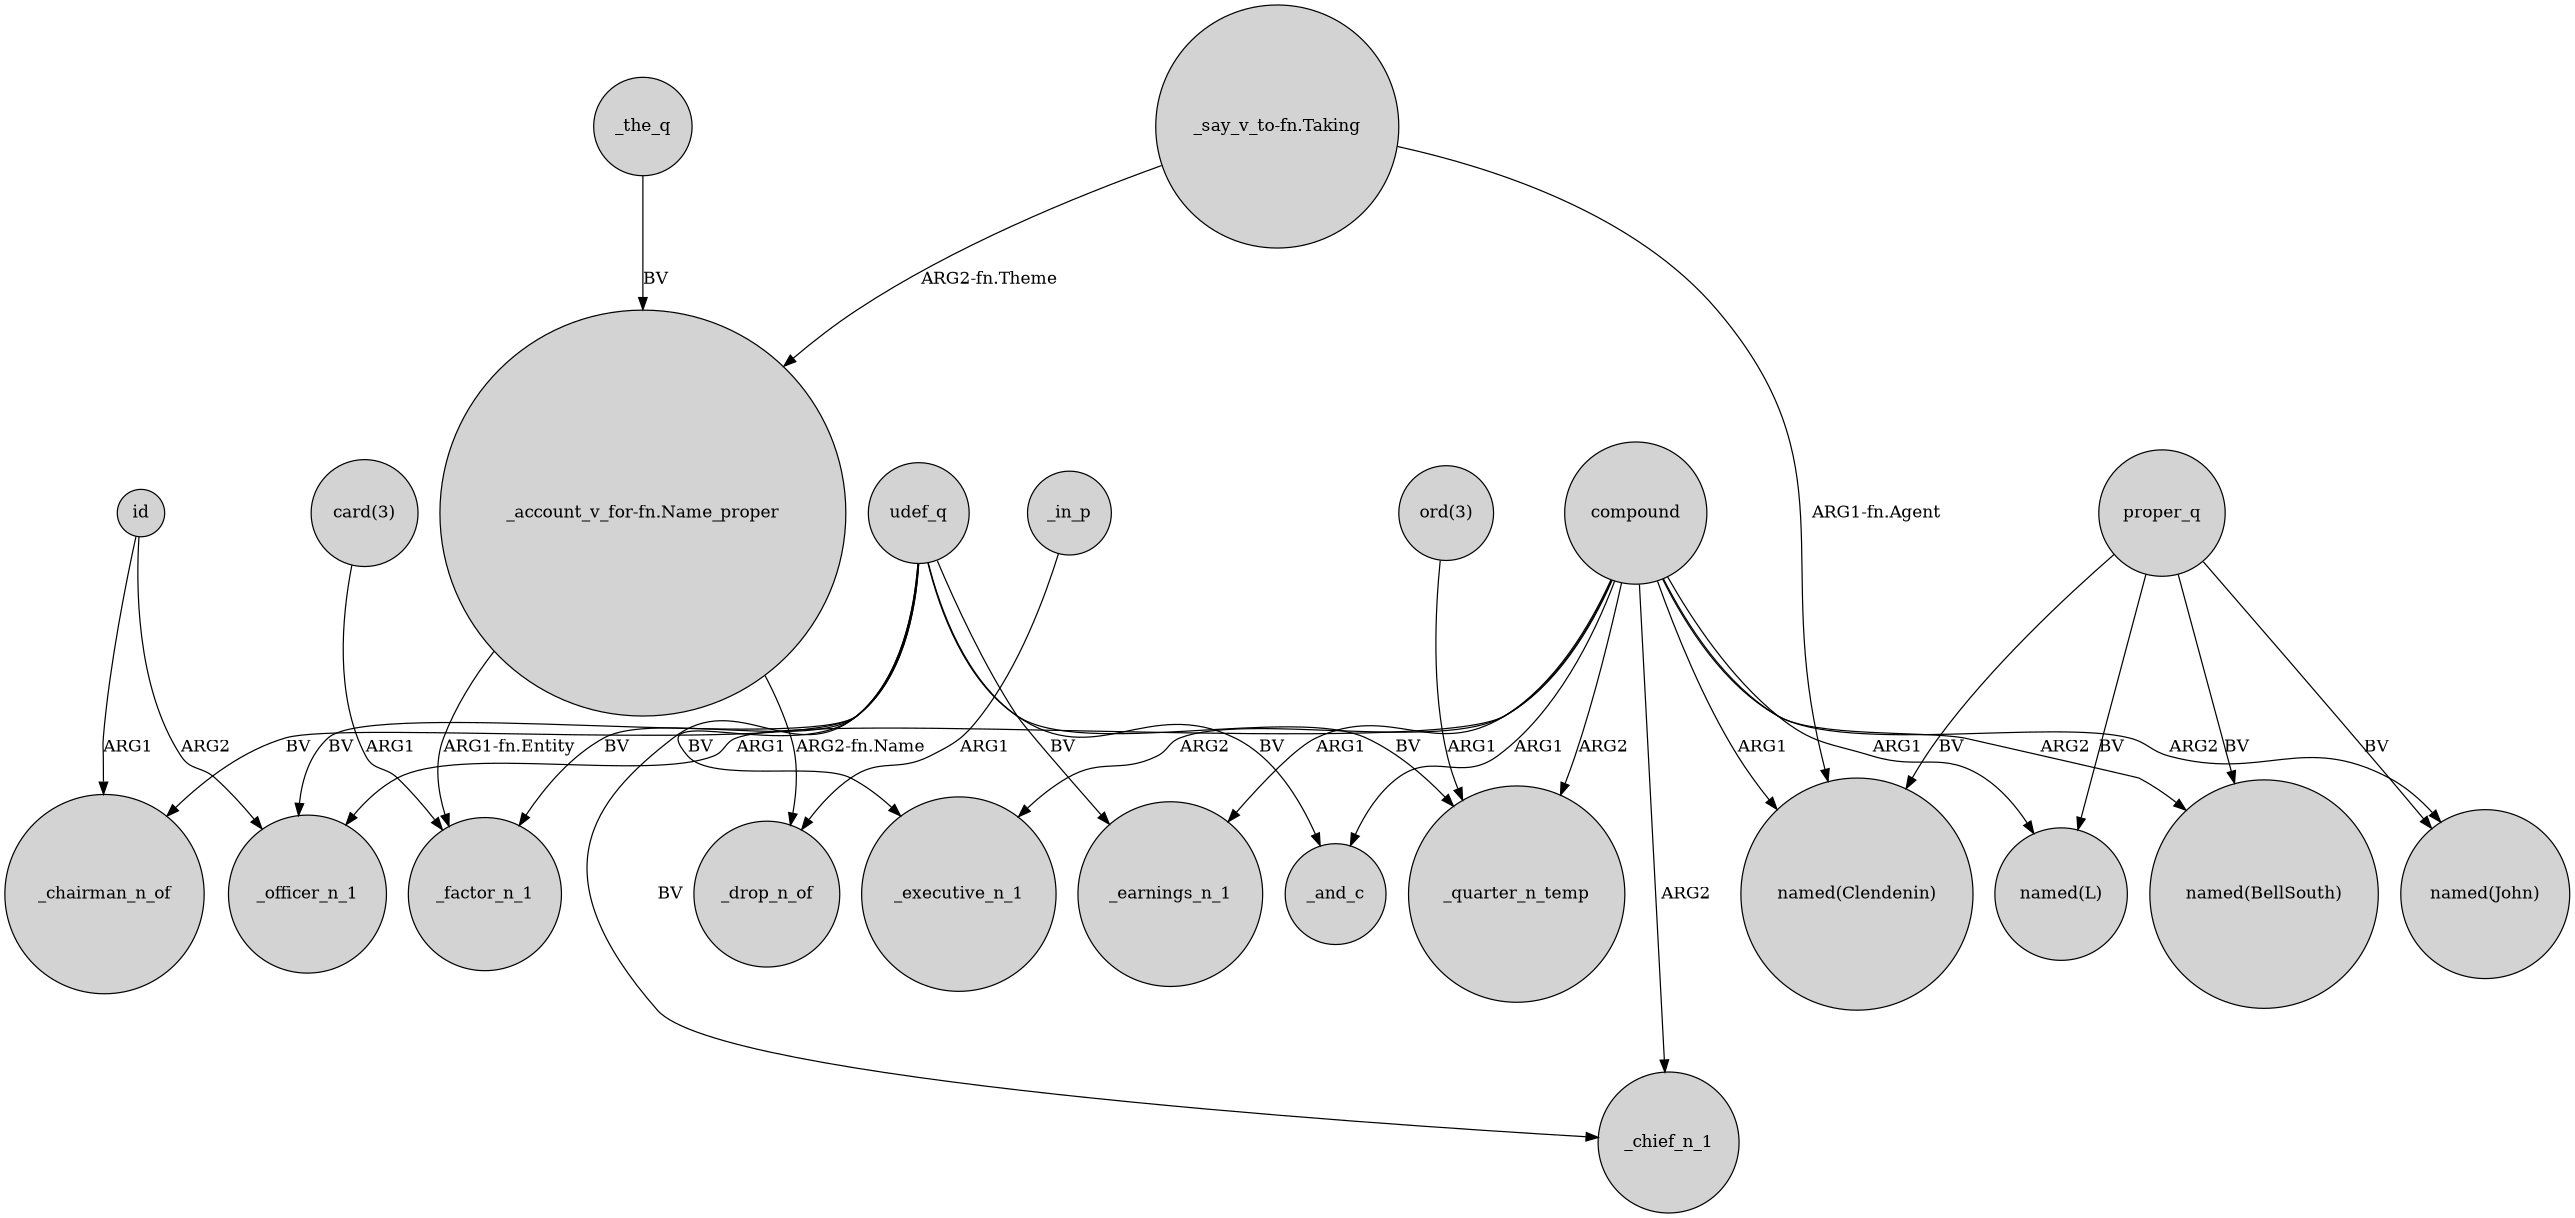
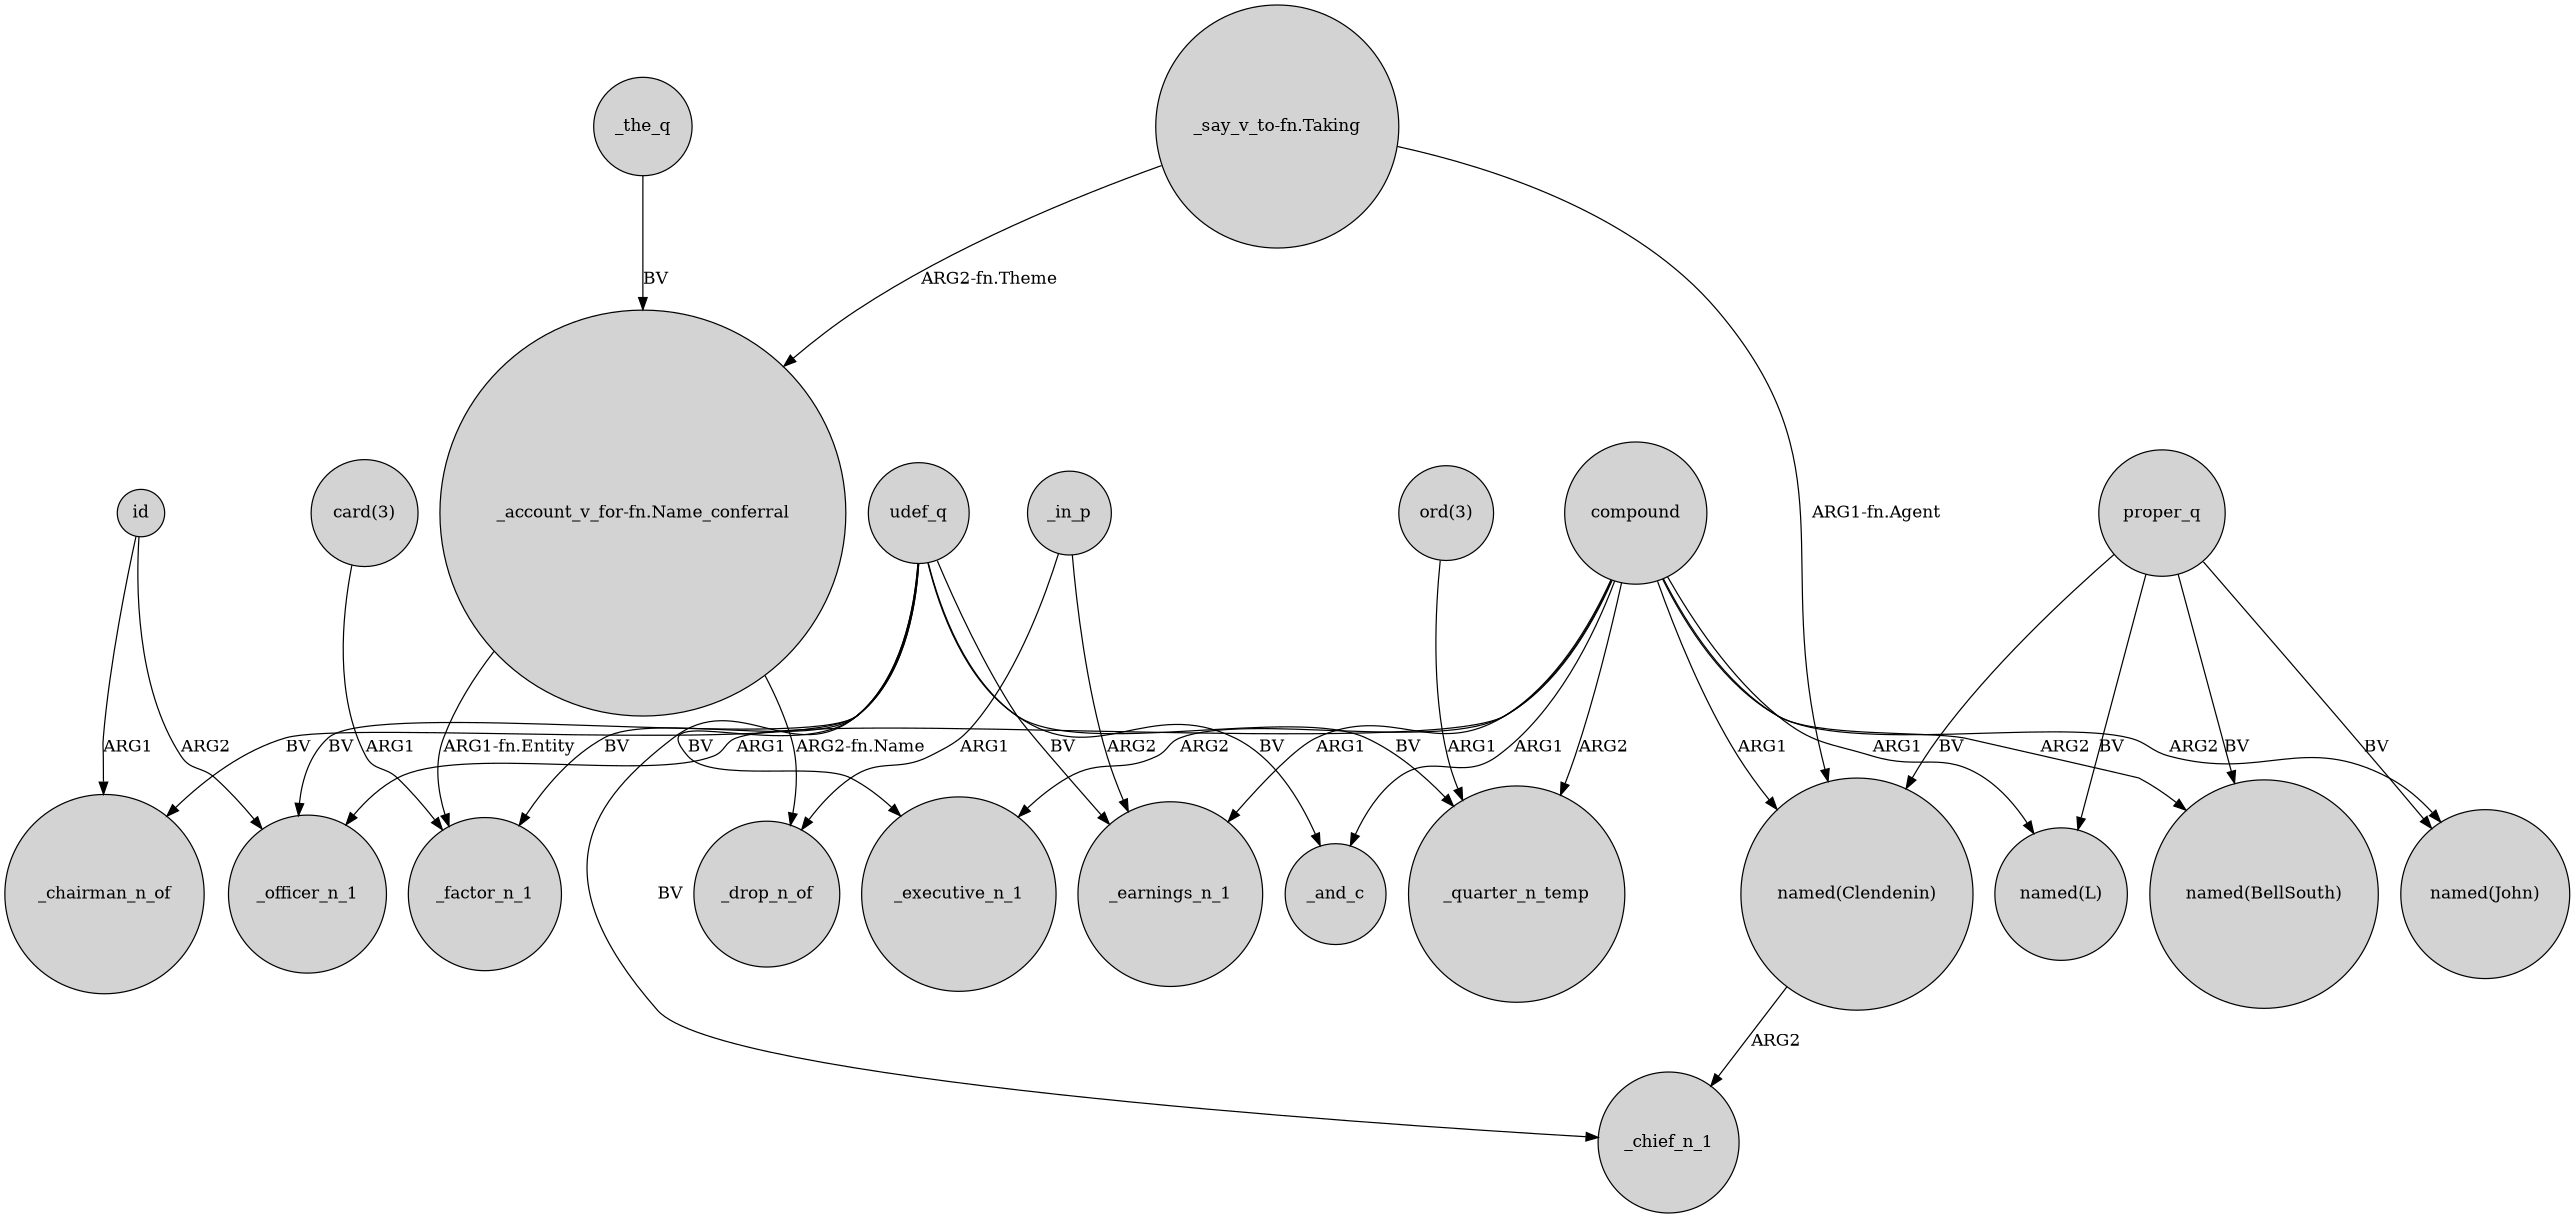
(643, 513) -> (643, 513)
none -> (1089, 679)
(1652, 822) -> (1753, 1032)
